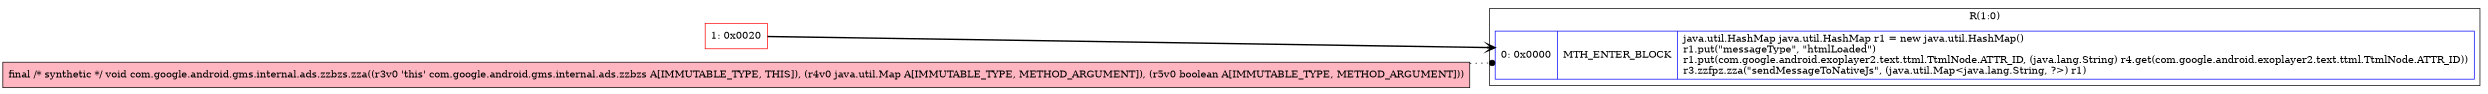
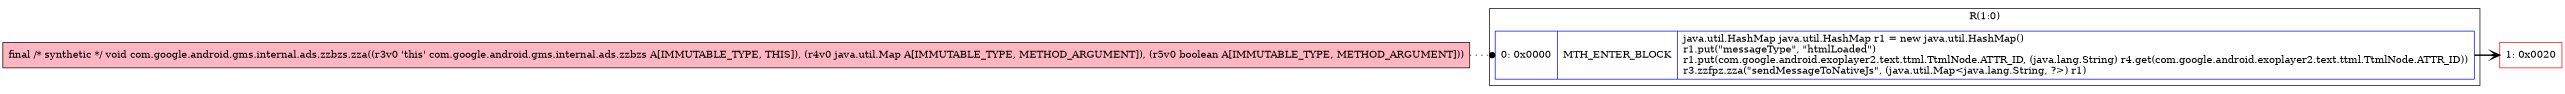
(1128, 42) -> (2484, 55)
